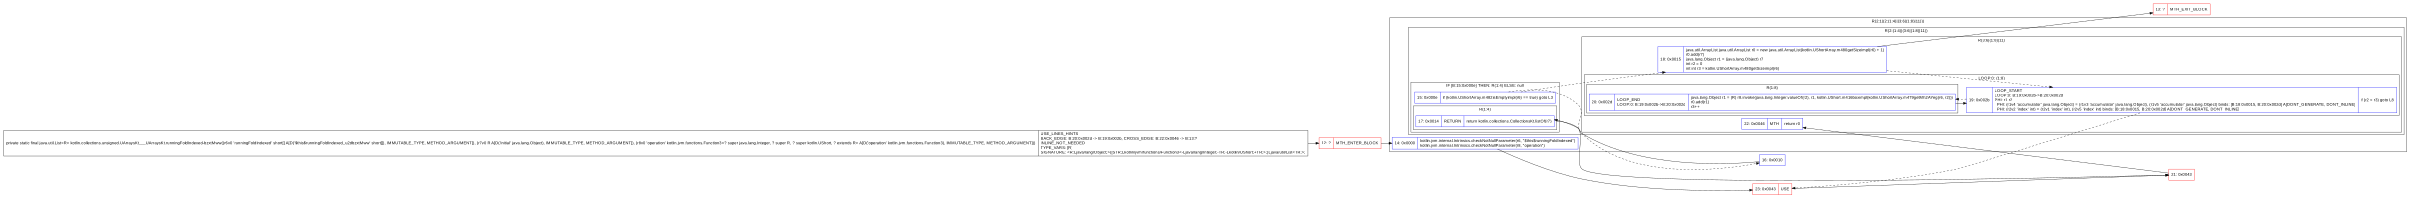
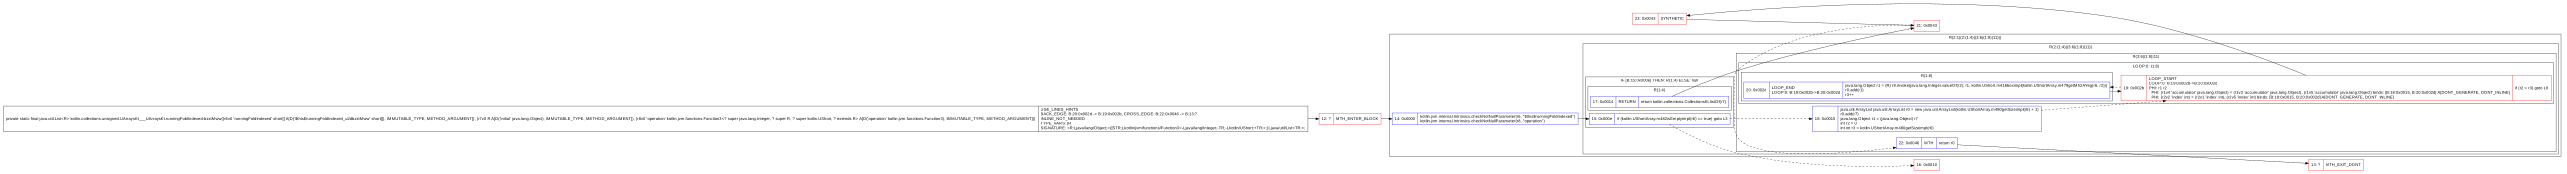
(2189, 9) -> (2343, 165)
(2014, 30) -> (2044, 149)
(2182, 100) -> (2336, 88)
(1978, 149) -> (1746, 65)
(1654, 159) -> none
(1772, 160) -> (1927, 165)
(1971, 165) -> (2002, 6)
(1621, 185) -> (1581, 119)
(1785, 189) -> (1672, 18)
